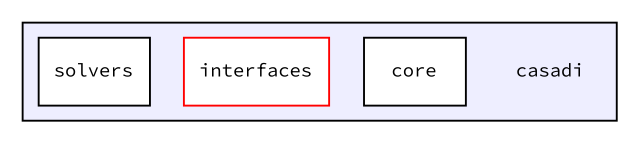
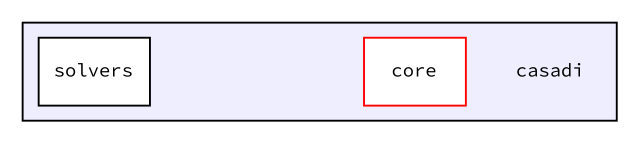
(257, 72) -> none
(415, 72) -> (415, 72)
